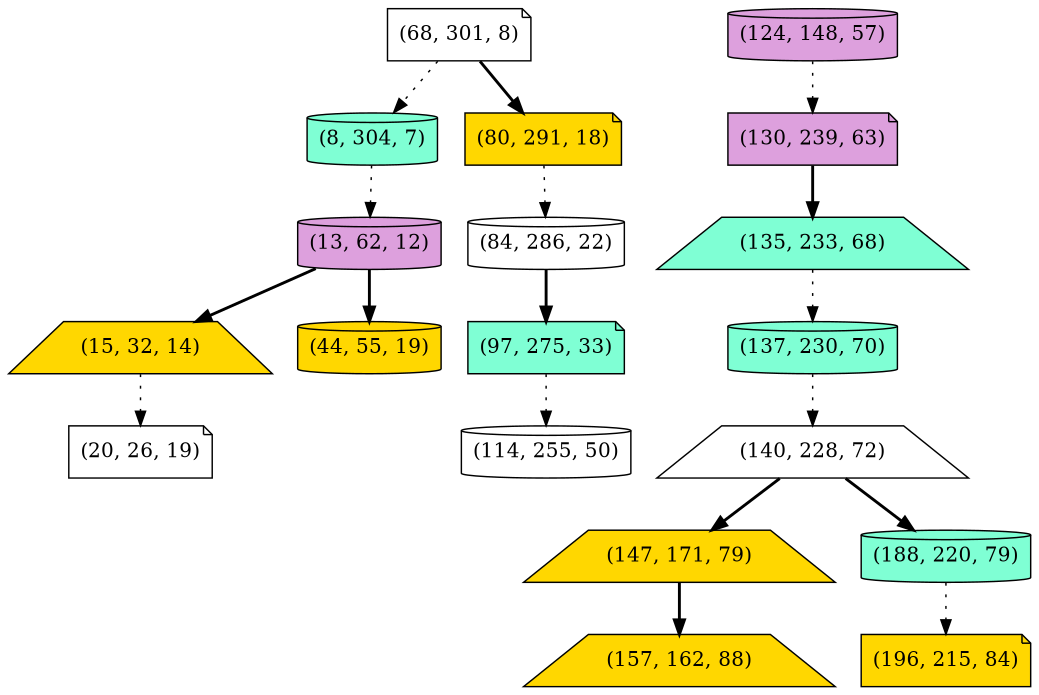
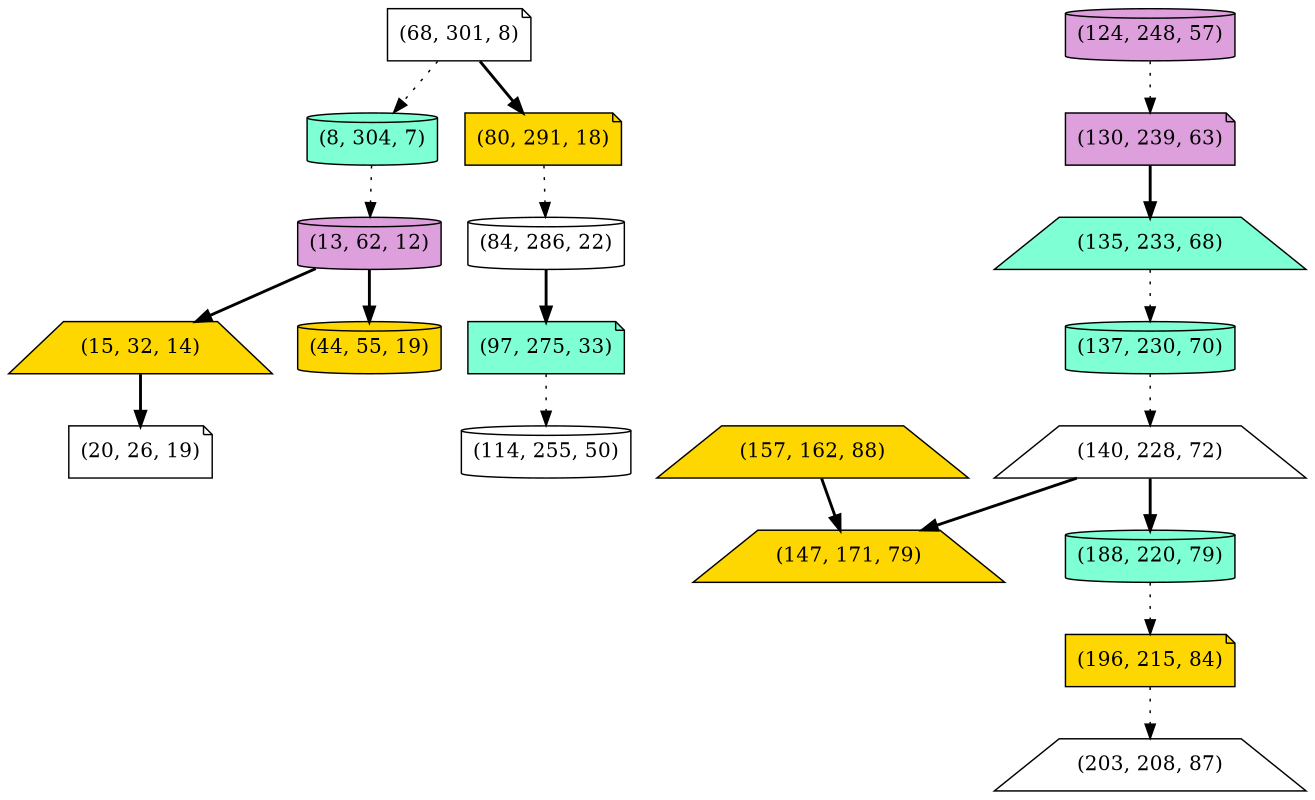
(813, 35) -> (1150, 35)
(141, 393) -> (141, 393)
(679, 601) -> (828, 497)
none -> (1150, 765)
